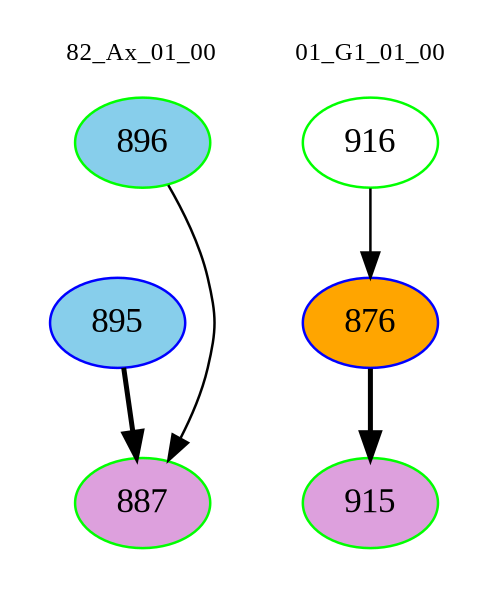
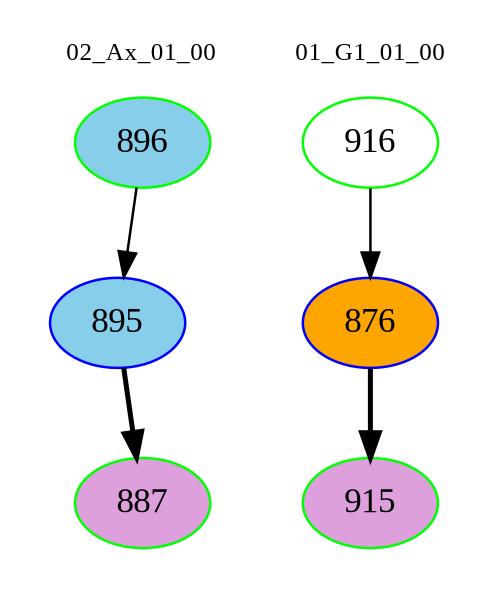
(143, 54) -> (143, 54)
(214, 310) -> (132, 220)
